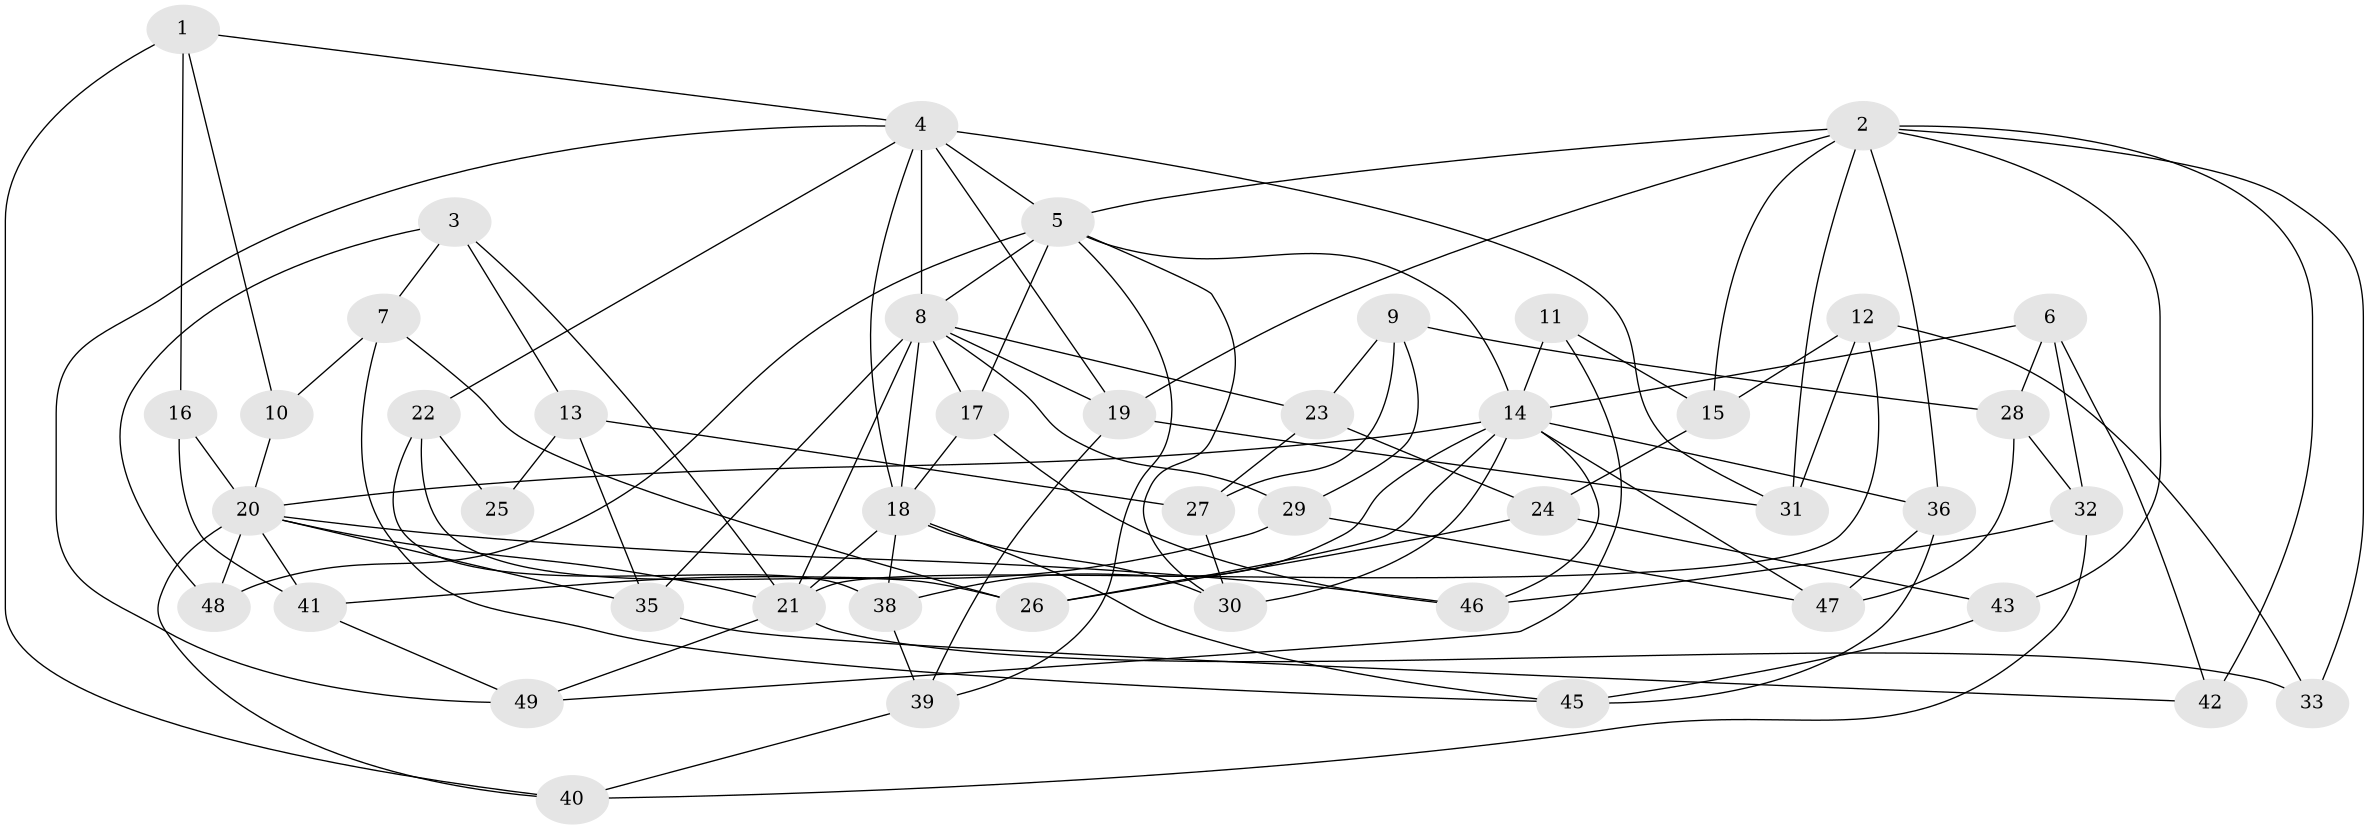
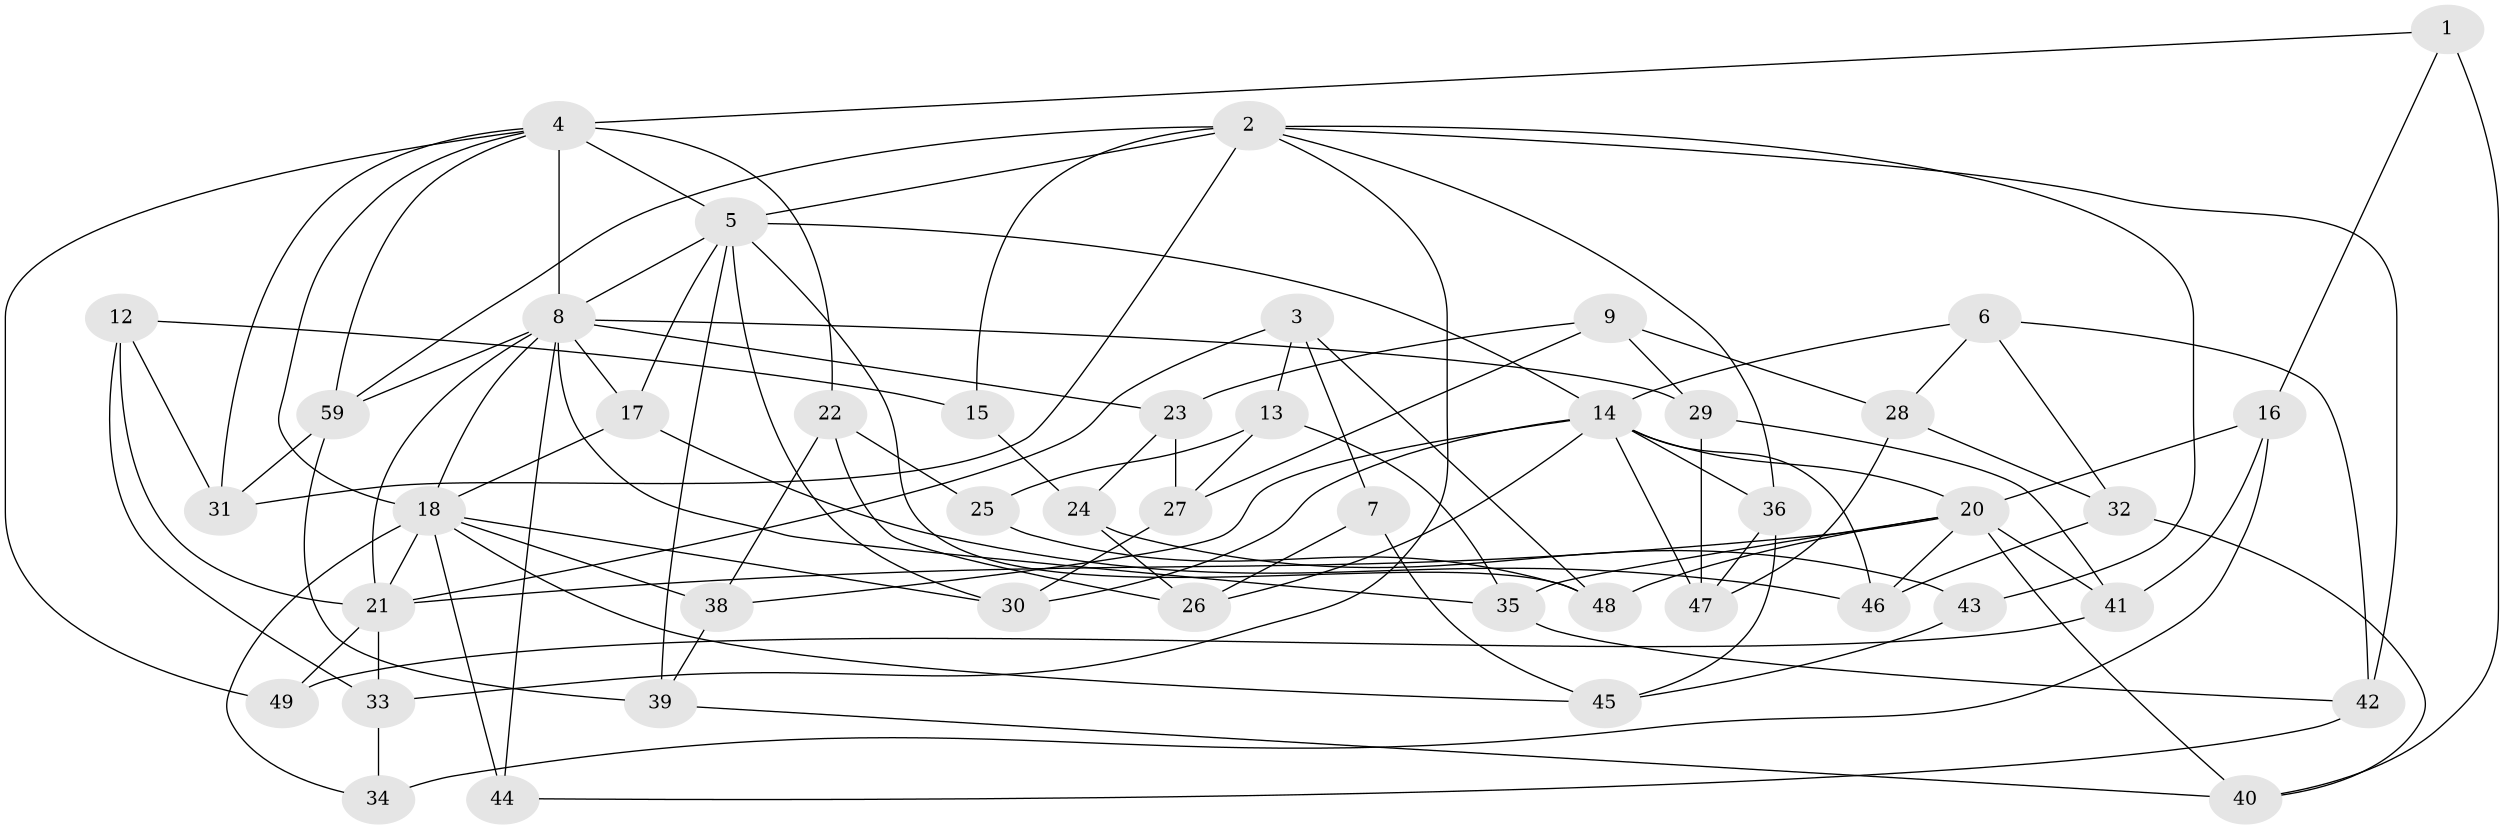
(1552, 318) -> none
(277, 415) -> none
(1119, 415) -> (333, 415)
none -> (1165, 559)
none -> (379, 800)
none -> (503, 800)
